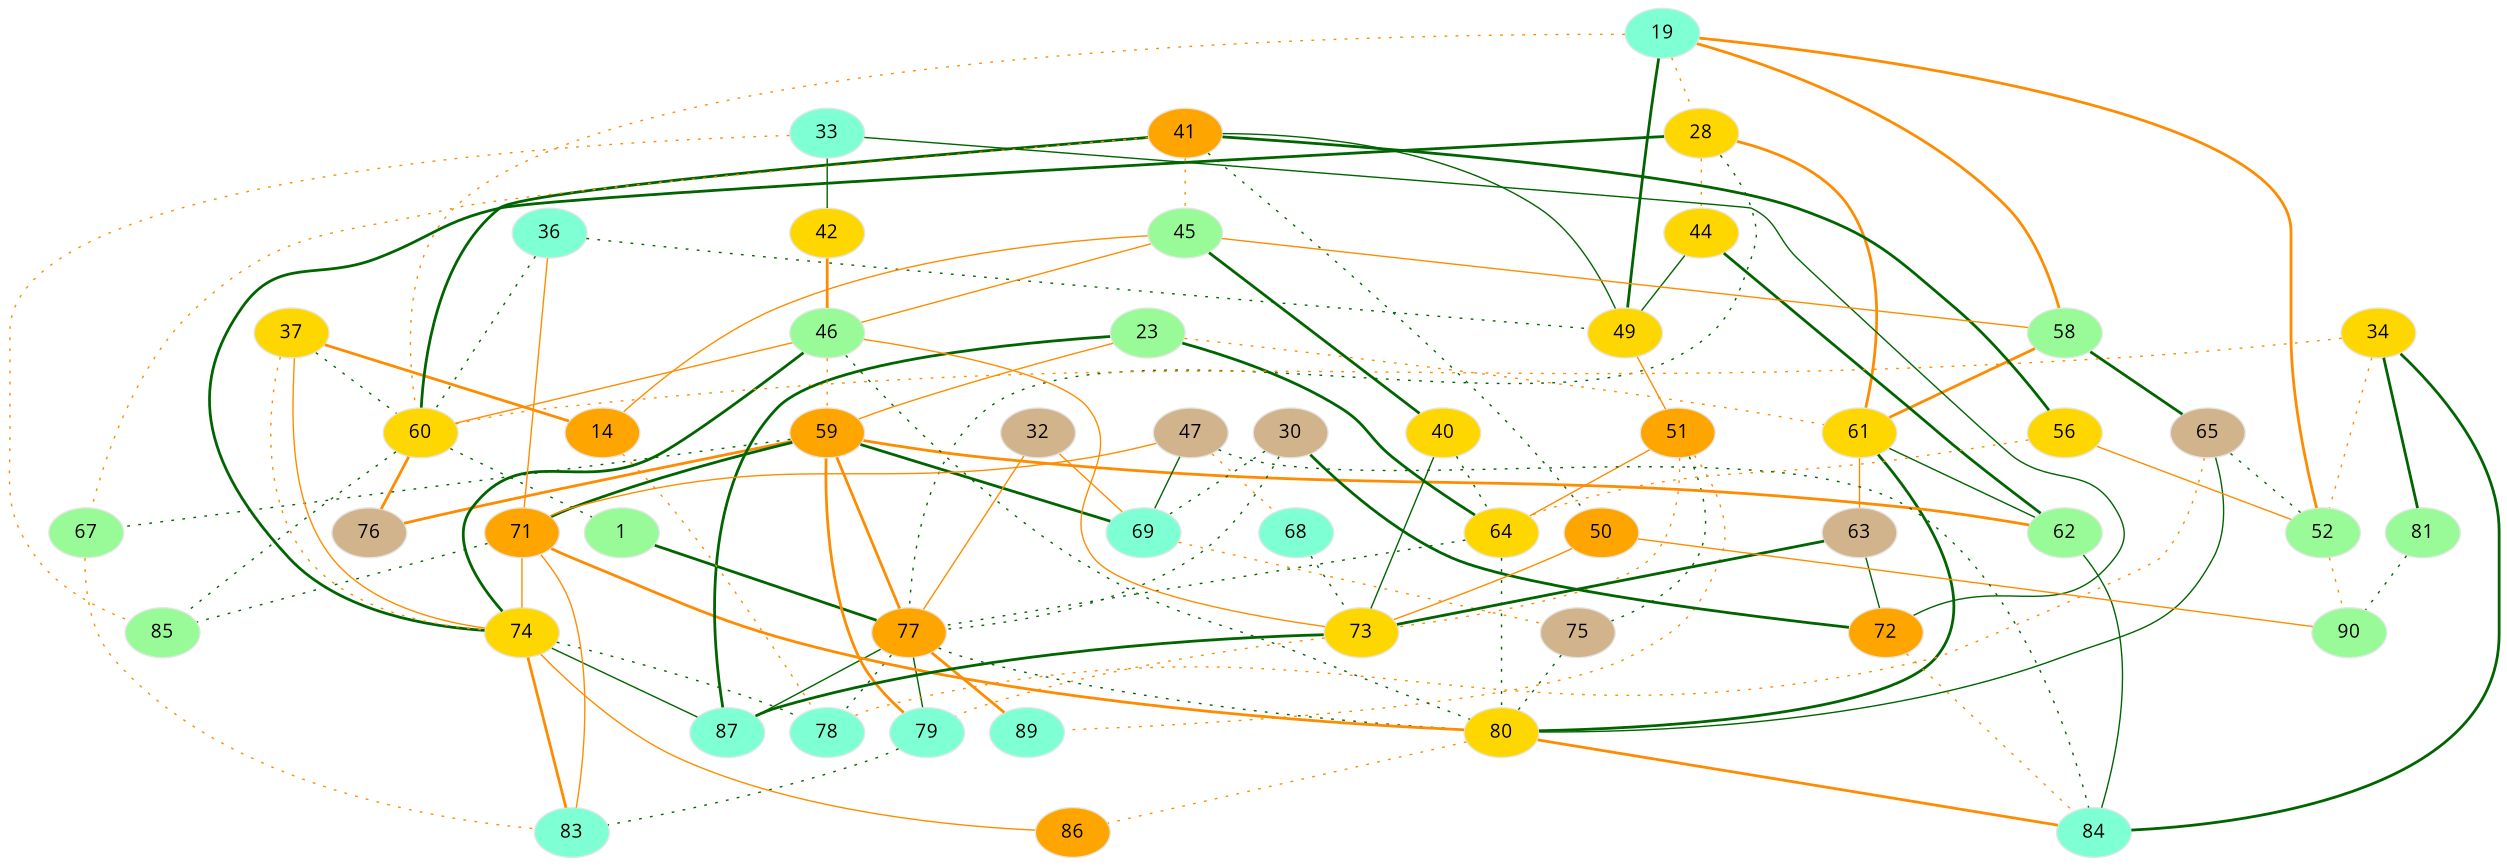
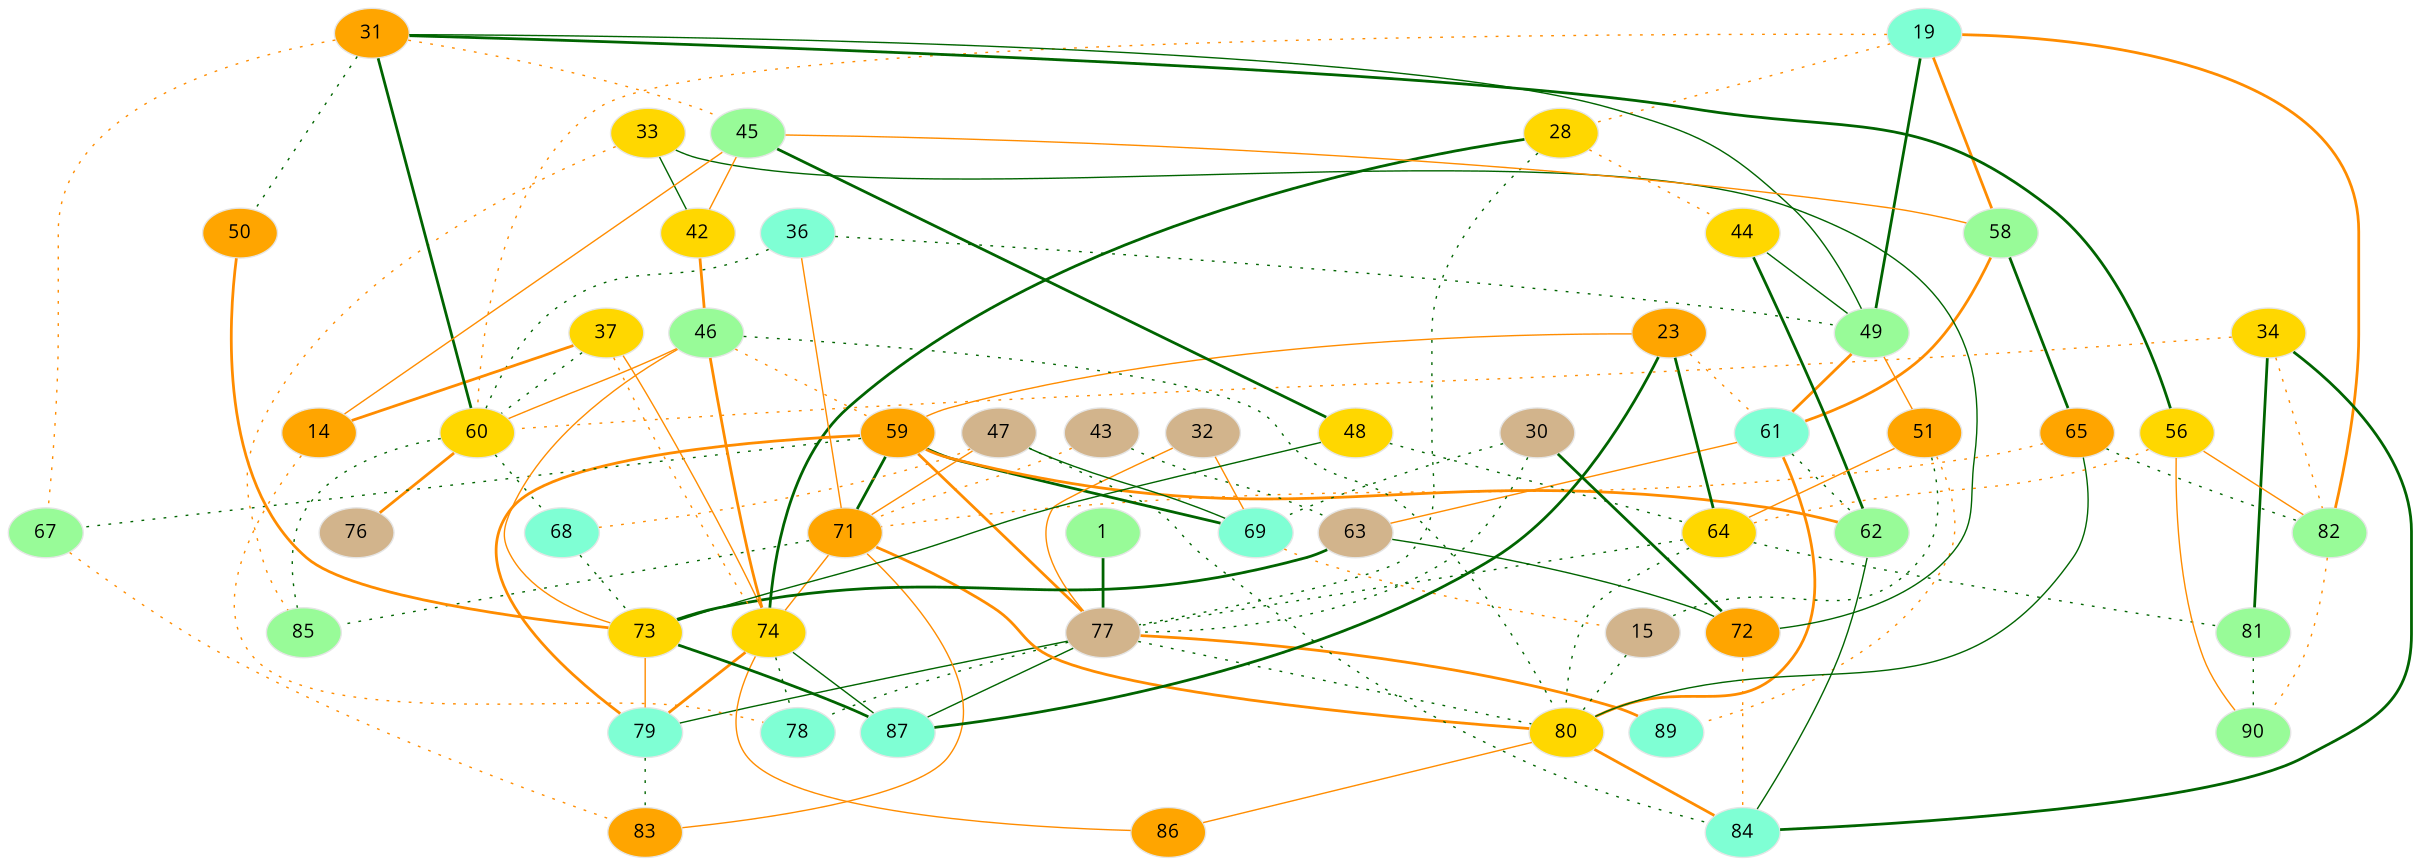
(827, 133) -> (648, 133)
(1185, 133) -> (372, 33)
(1858, 225) -> (1822, 383)
(992, 287) -> (723, 183)
(1148, 333) -> (1669, 333)
(1625, 333) -> (1872, 333)
none -> (1102, 433)
(1443, 433) -> (1356, 433)
(1860, 433) -> (1772, 433)
(2208, 433) -> (2077, 433)
(673, 446) -> (733, 483)
(493, 469) -> (507, 469)
(598, 481) -> none
(1962, 483) -> (1829, 490)
(2323, 533) -> (2330, 533)
(1640, 566) -> none
(1975, 583) -> (2186, 590)
(1484, 586) -> (304, 555)
none -> (1985, 588)
(909, 633) -> (1103, 633)
(1578, 633) -> (1643, 633)
(1184, 658) -> (645, 683)
(1572, 693) -> (1667, 487)
(1855, 697) -> (1792, 659)
(547, 733) -> (707, 683)
(1287, 783) -> (1367, 783)
(572, 833) -> (645, 833)
